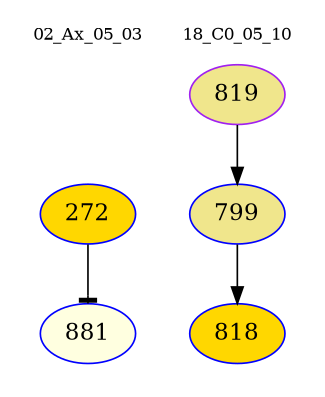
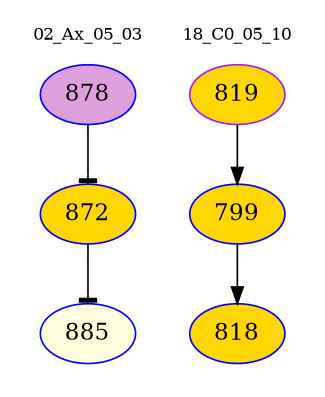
none -> (88, 95)
(237, 95) -> (237, 95)
(88, 214) -> (88, 214)
(237, 214) -> (237, 214)
(88, 334) -> (88, 334)
